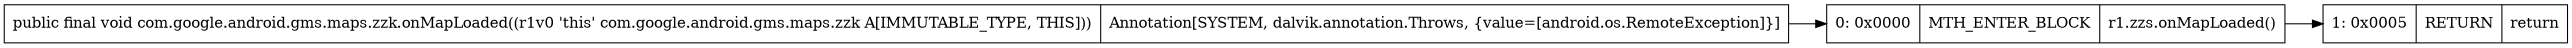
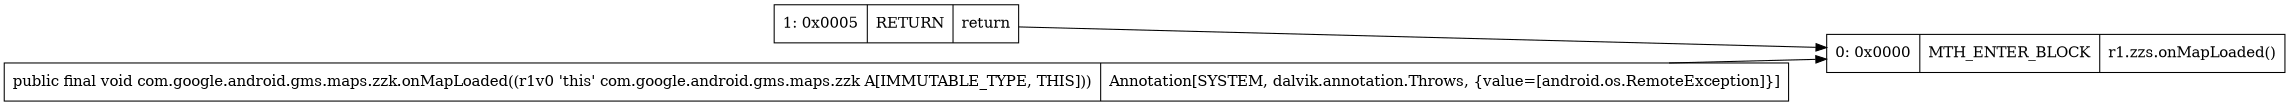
(2299, 24) -> (1417, 37)
